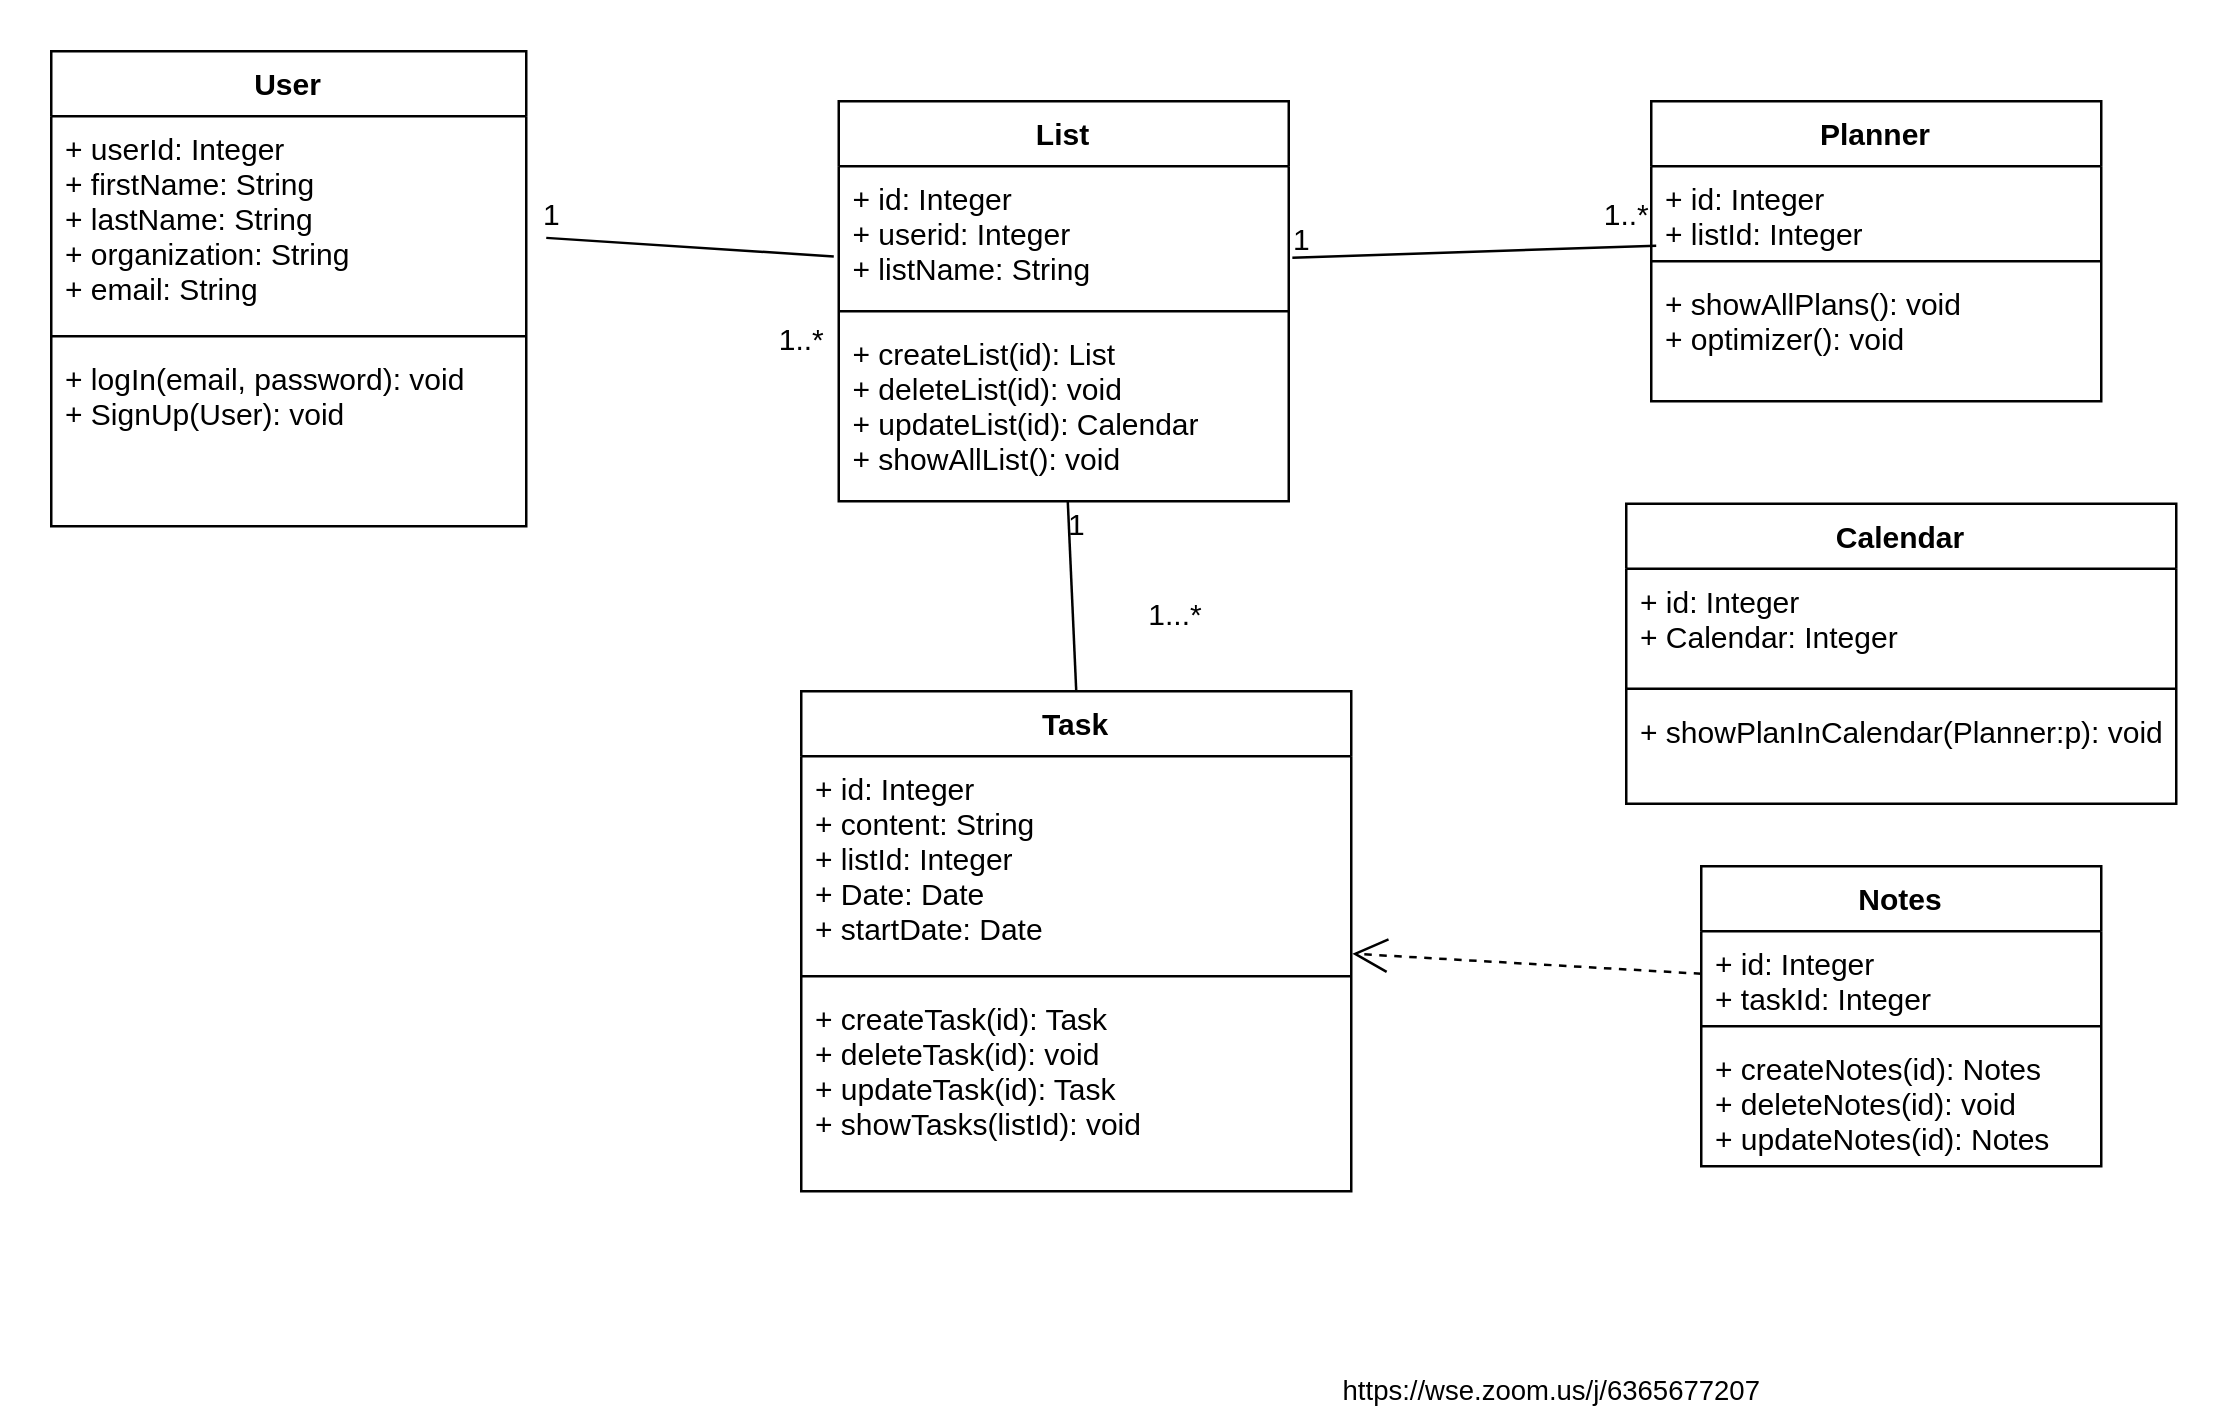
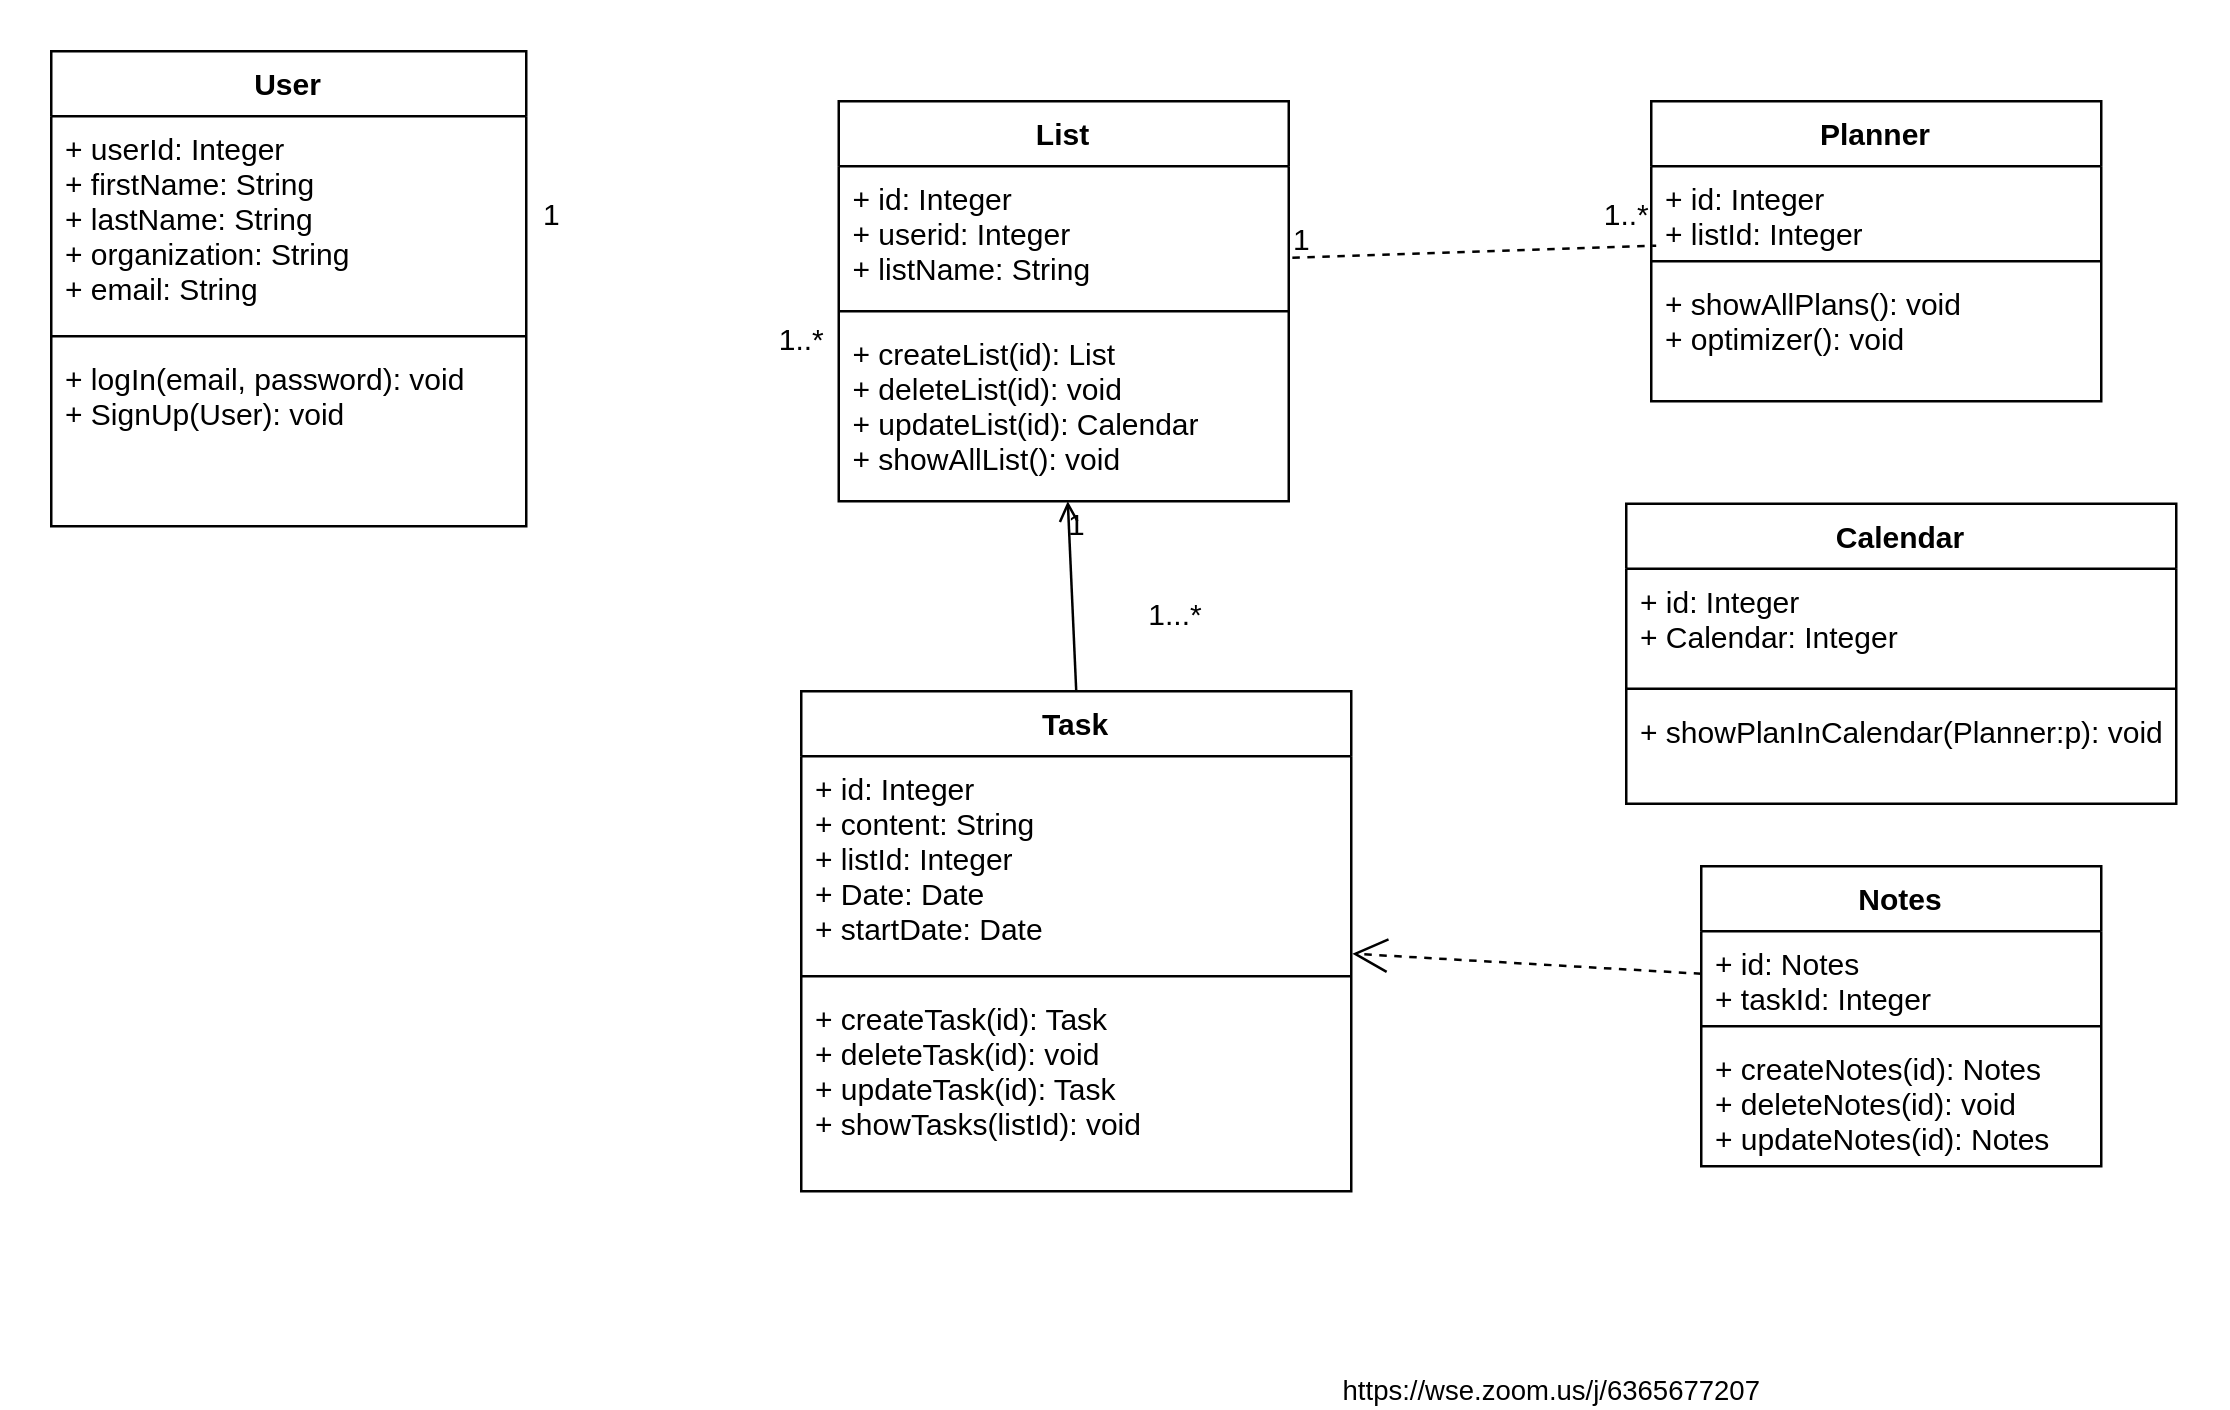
(690, 247) -> none
(1472, 252) -> (1472, 252)
(1068, 509) -> (1068, 510)
(1809, 965) -> (1792, 965)
